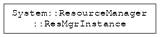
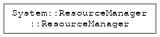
(80, 19) -> (80, 19)
